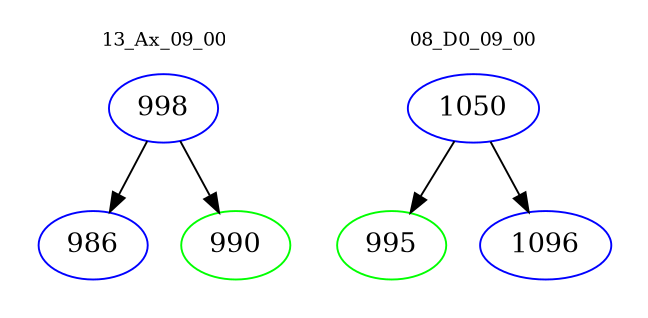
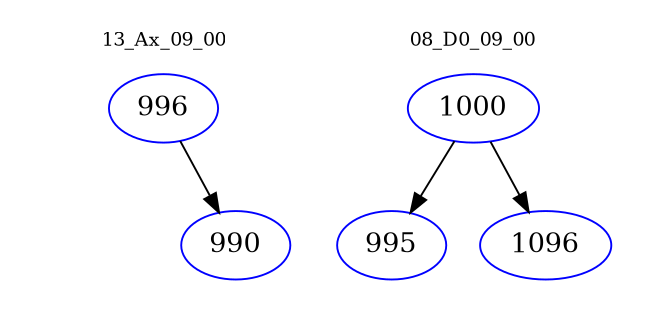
(164, 108) -> (164, 108)
(473, 108) -> (473, 108)
(93, 245) -> none
(236, 245) -> (236, 245)
(392, 245) -> (392, 245)
